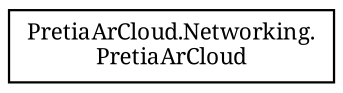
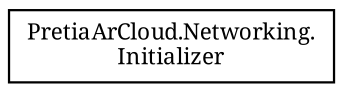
(172, 46) -> (172, 46)
